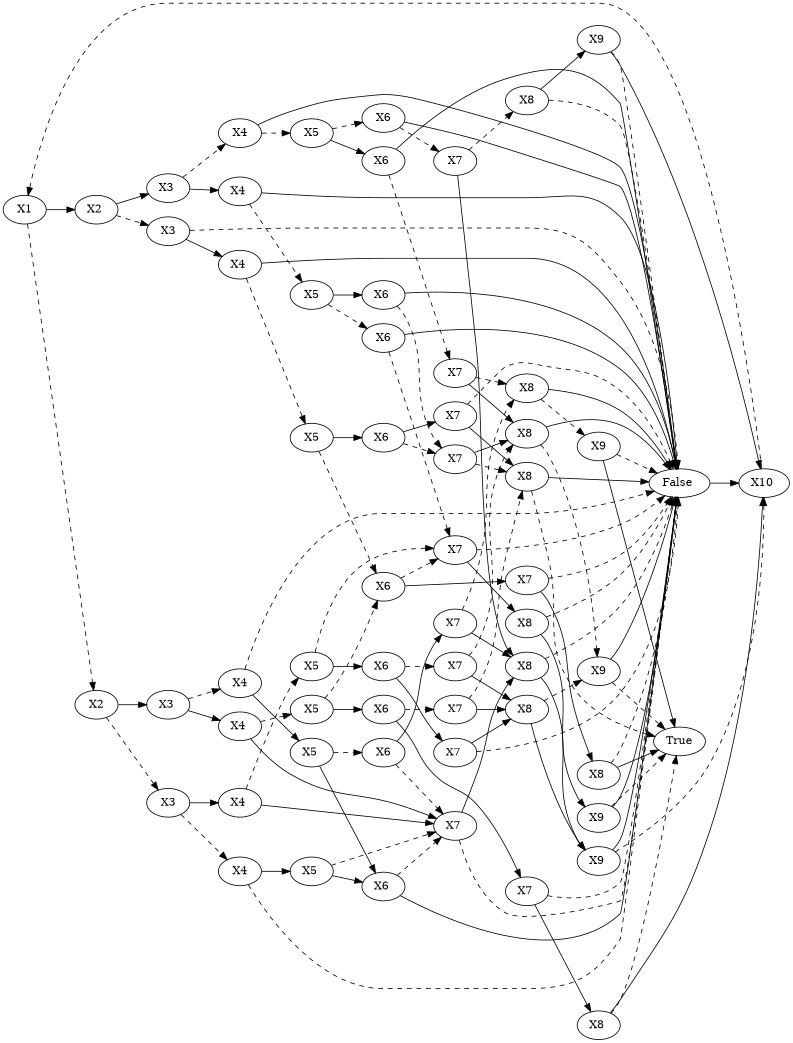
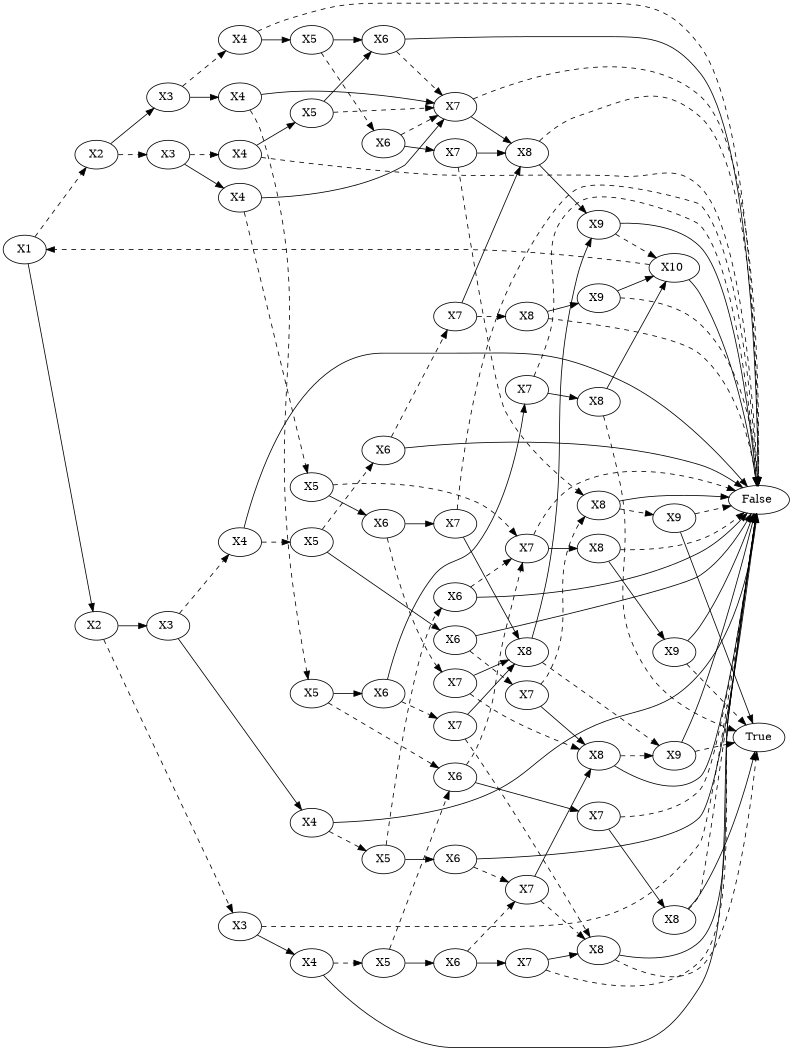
(720, 483) -> (723, 345)
